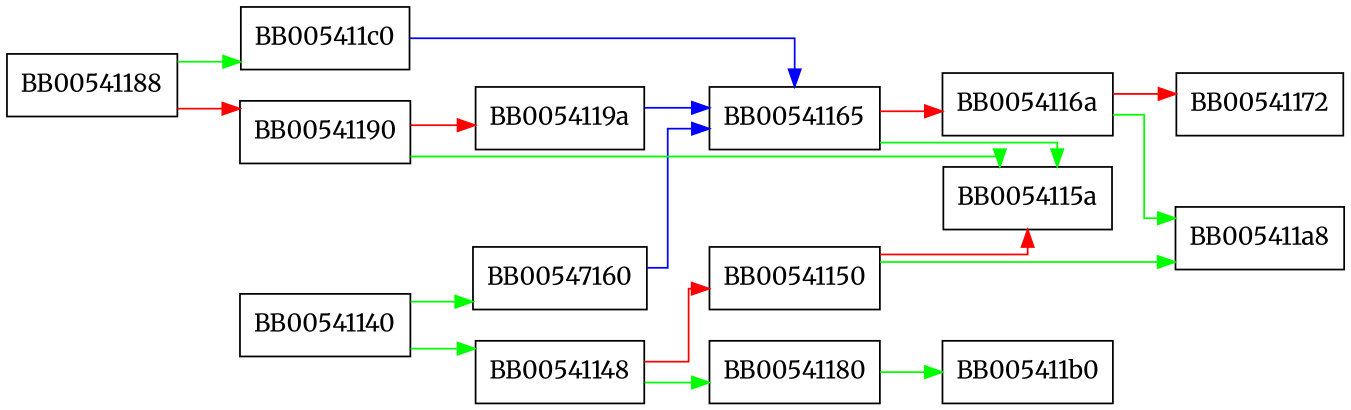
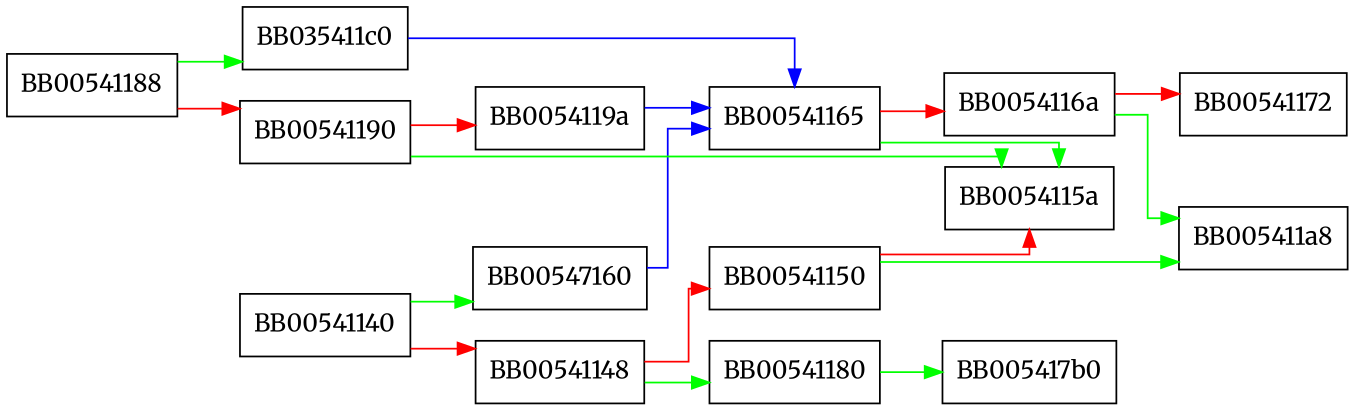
(325, 38) -> (325, 38)
(434, 349) -> (434, 349)
(1028, 372) -> (1029, 372)
